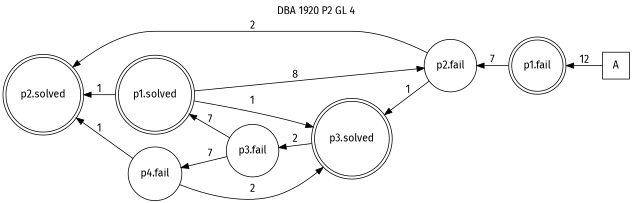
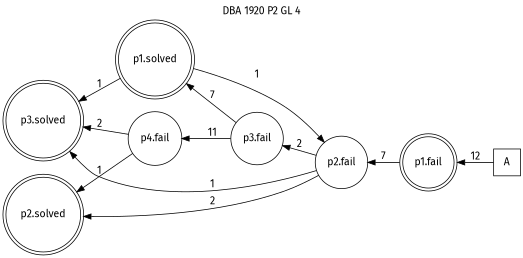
(295, 75) -> (257, 75)
(103, 95) -> none
(299, 145) -> (303, 152)
(210, 154) -> (213, 133)
